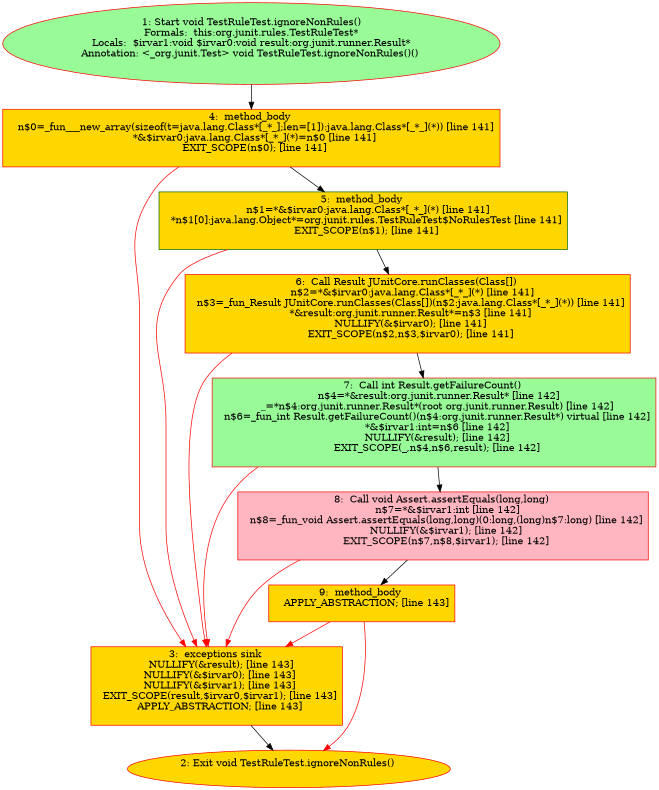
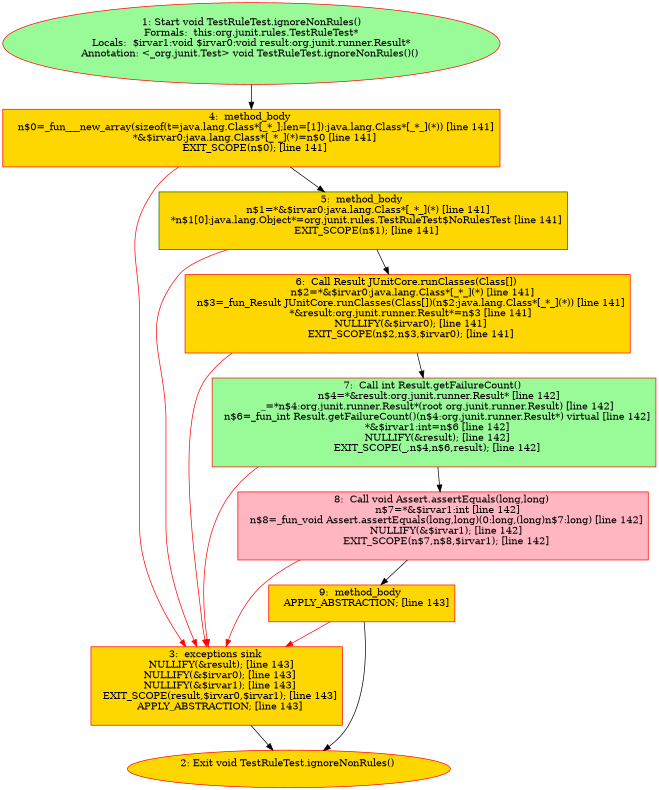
(362, 689) -> (362, 689)
